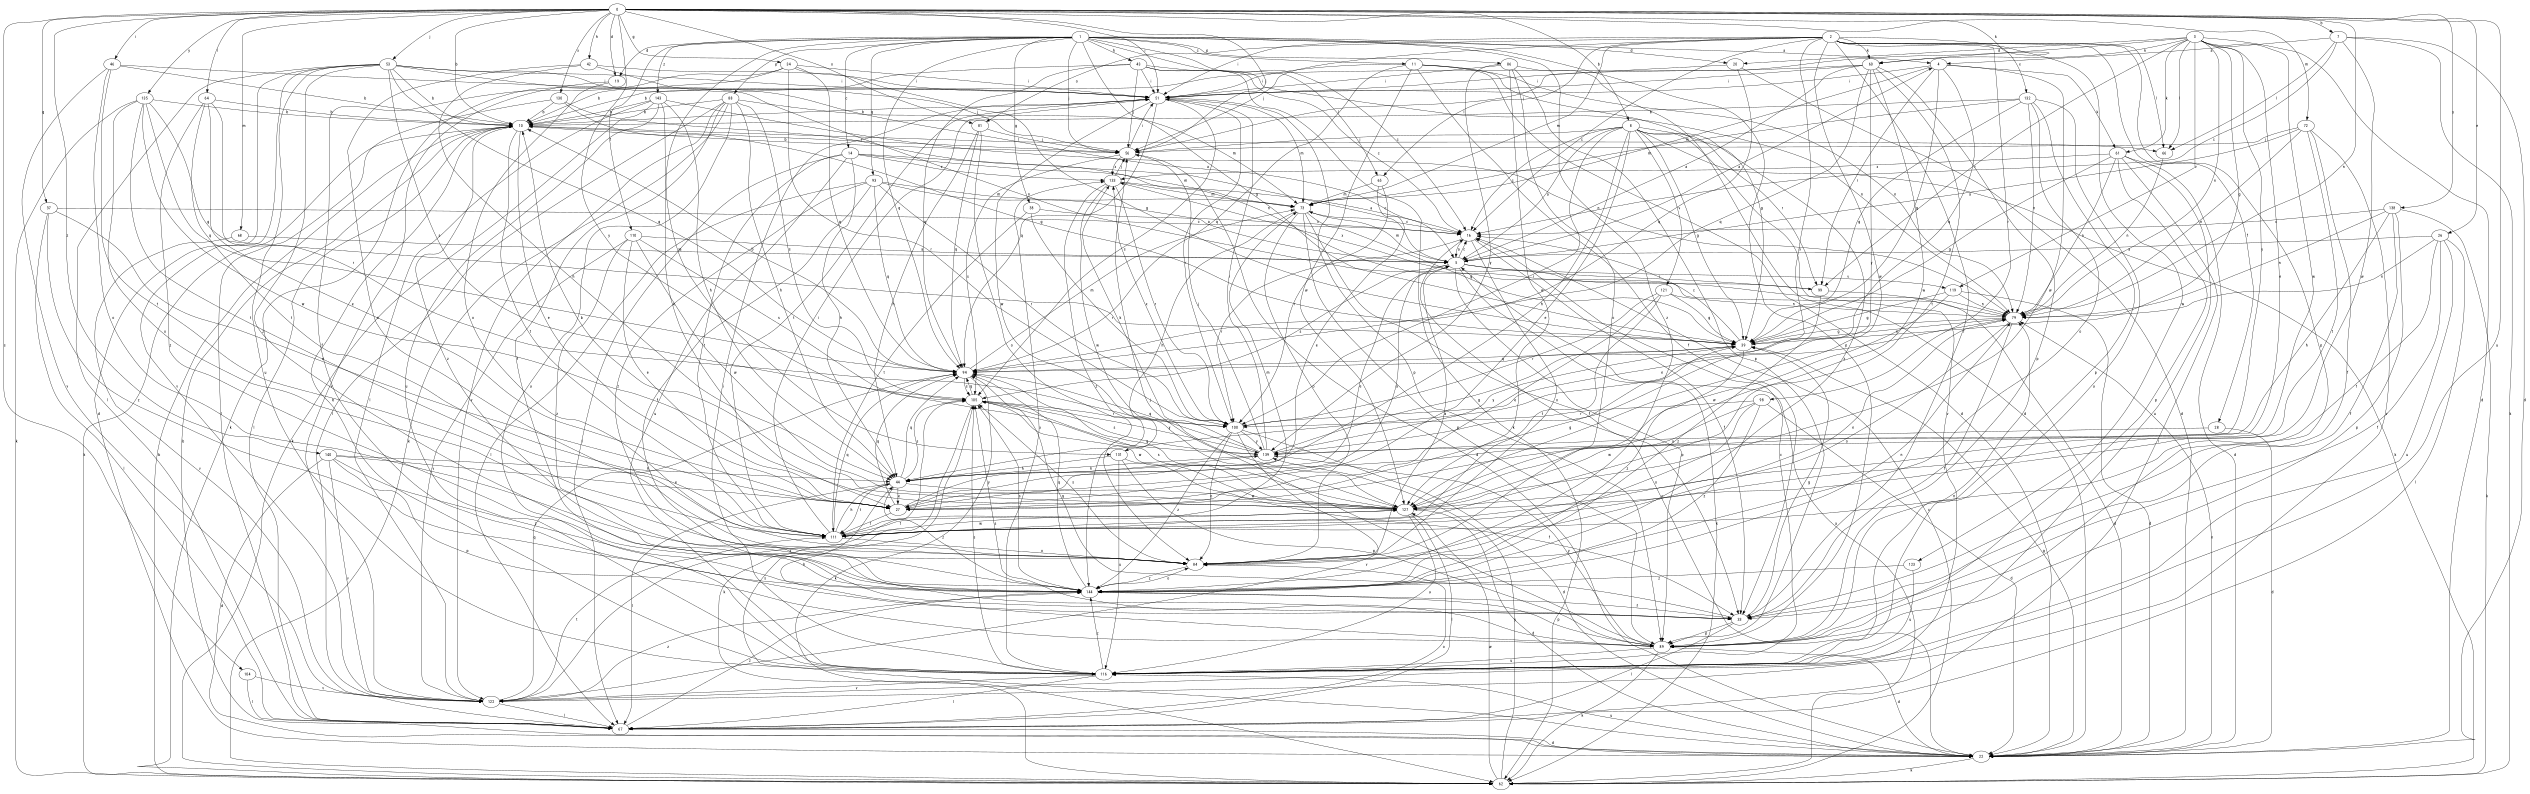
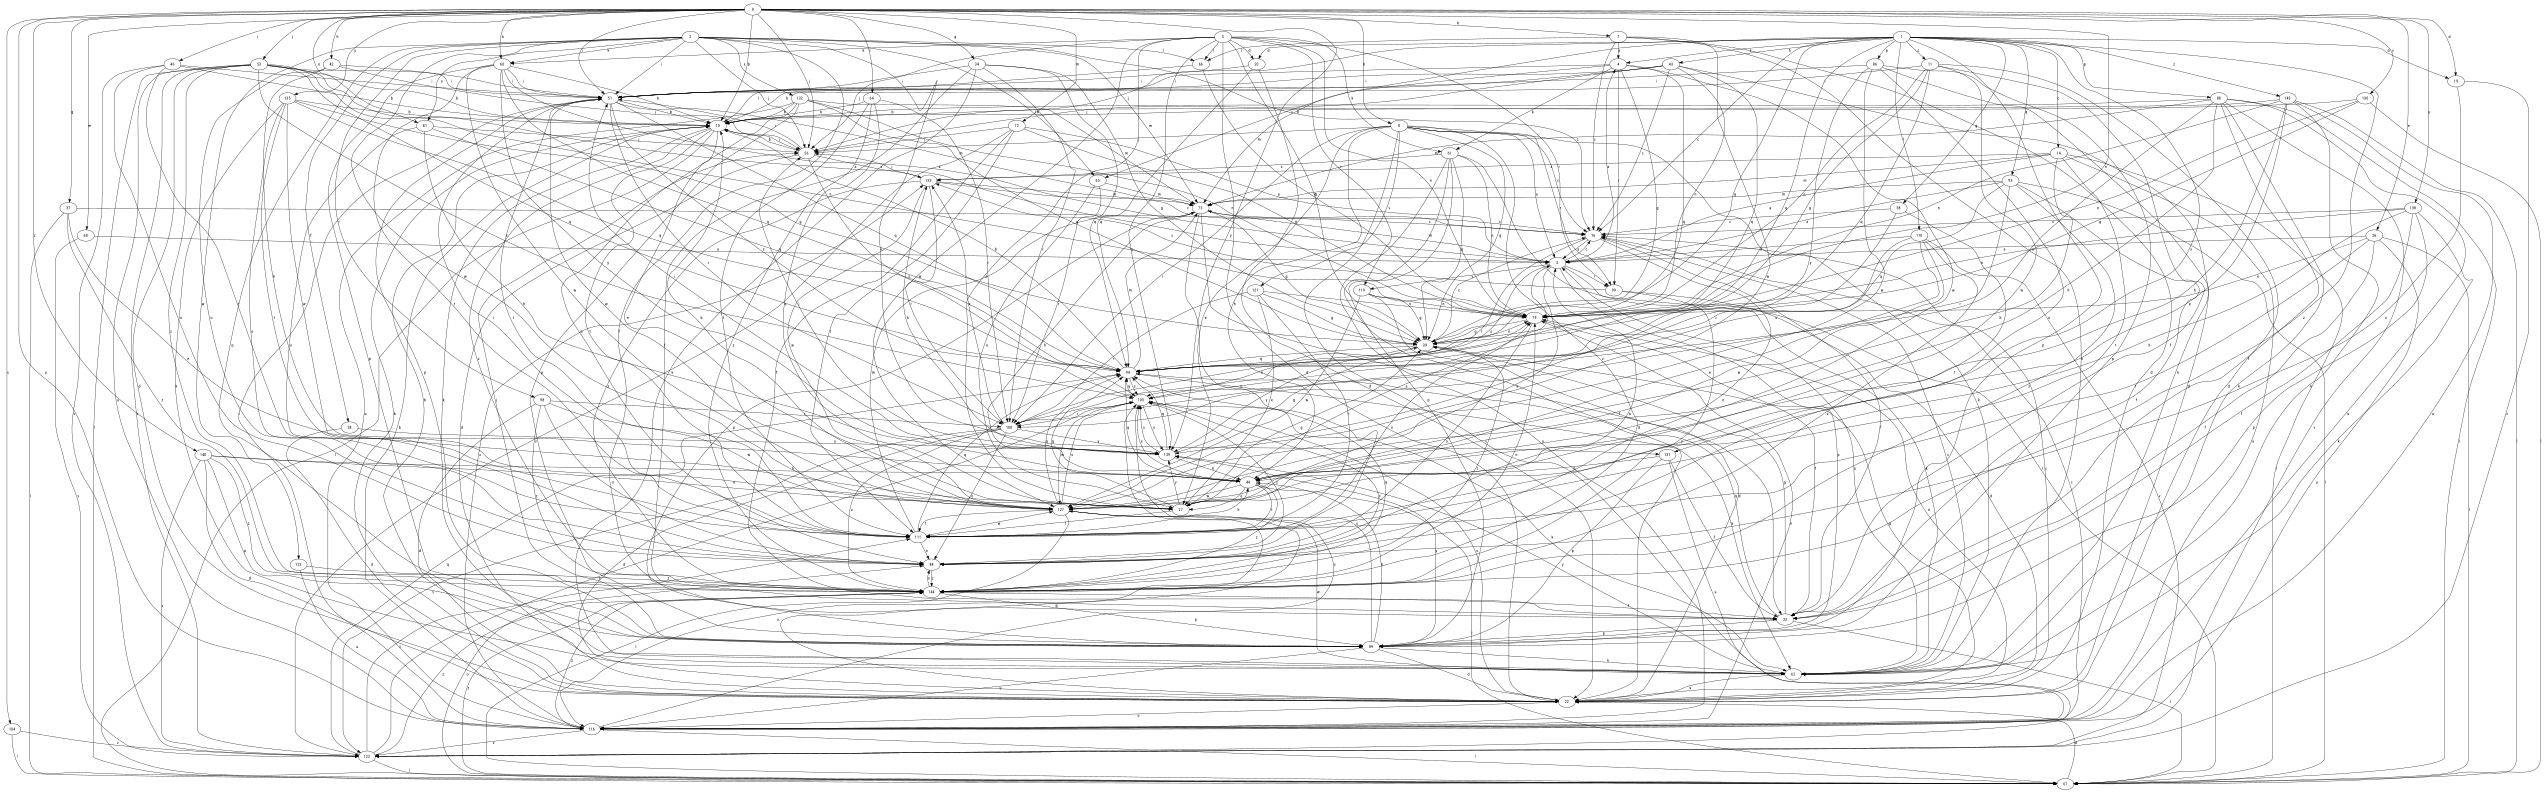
(1341, 142) -> (990, 82)
(386, 339) -> (2517, 591)
(1744, 780) -> (1682, 689)
